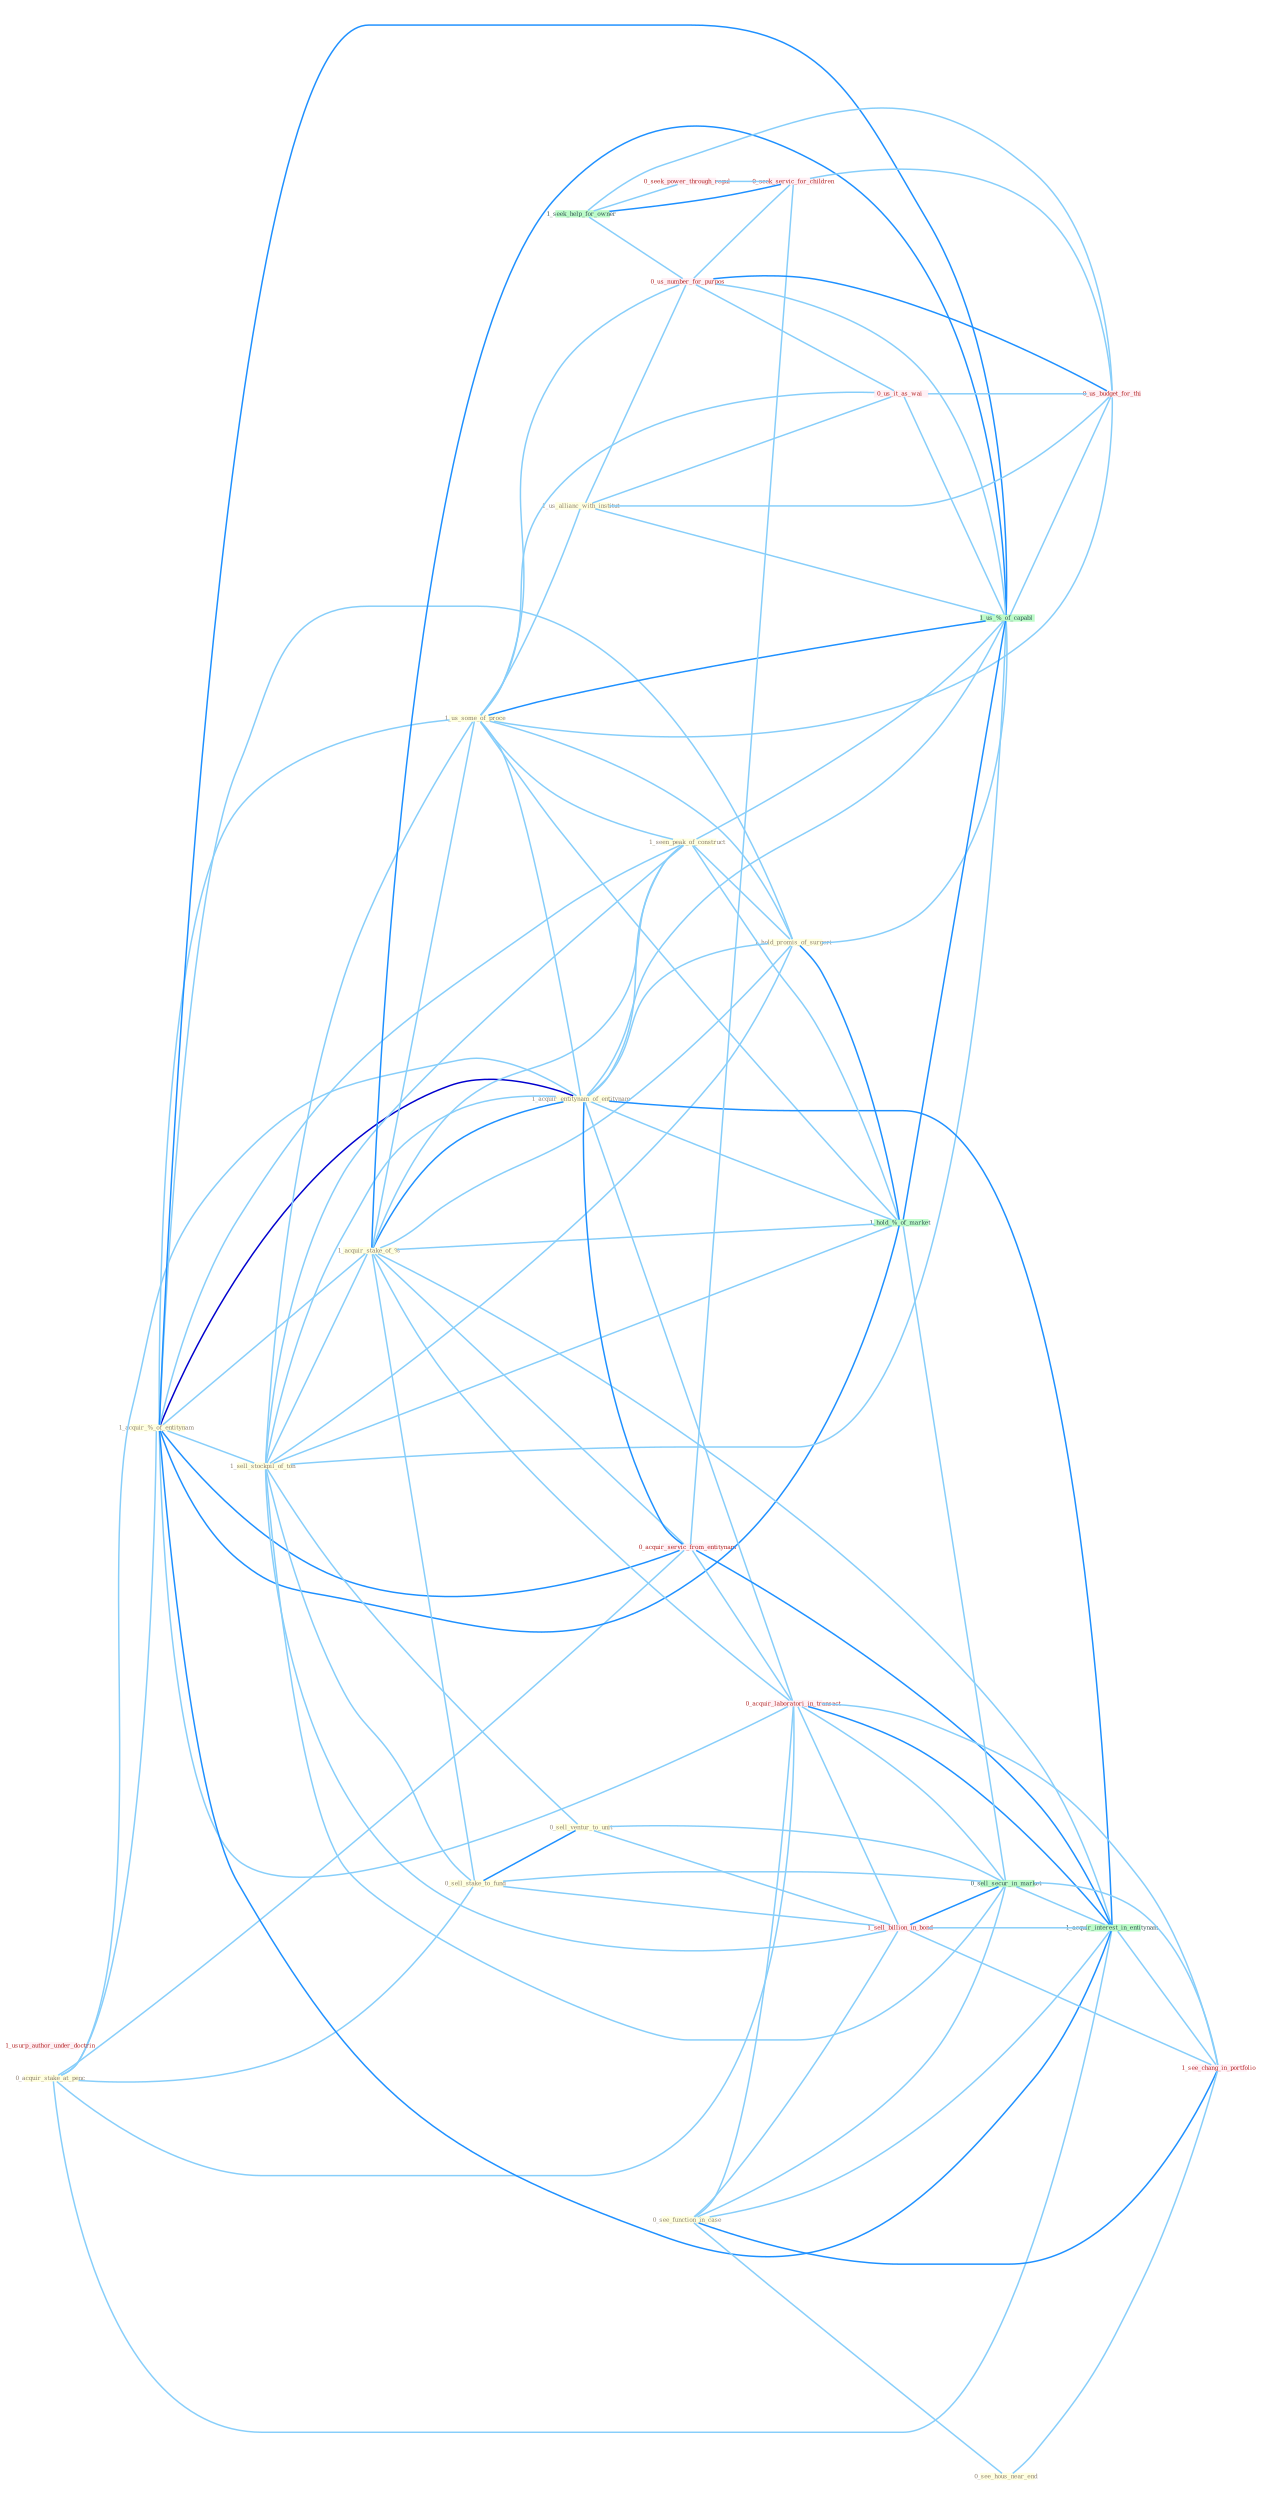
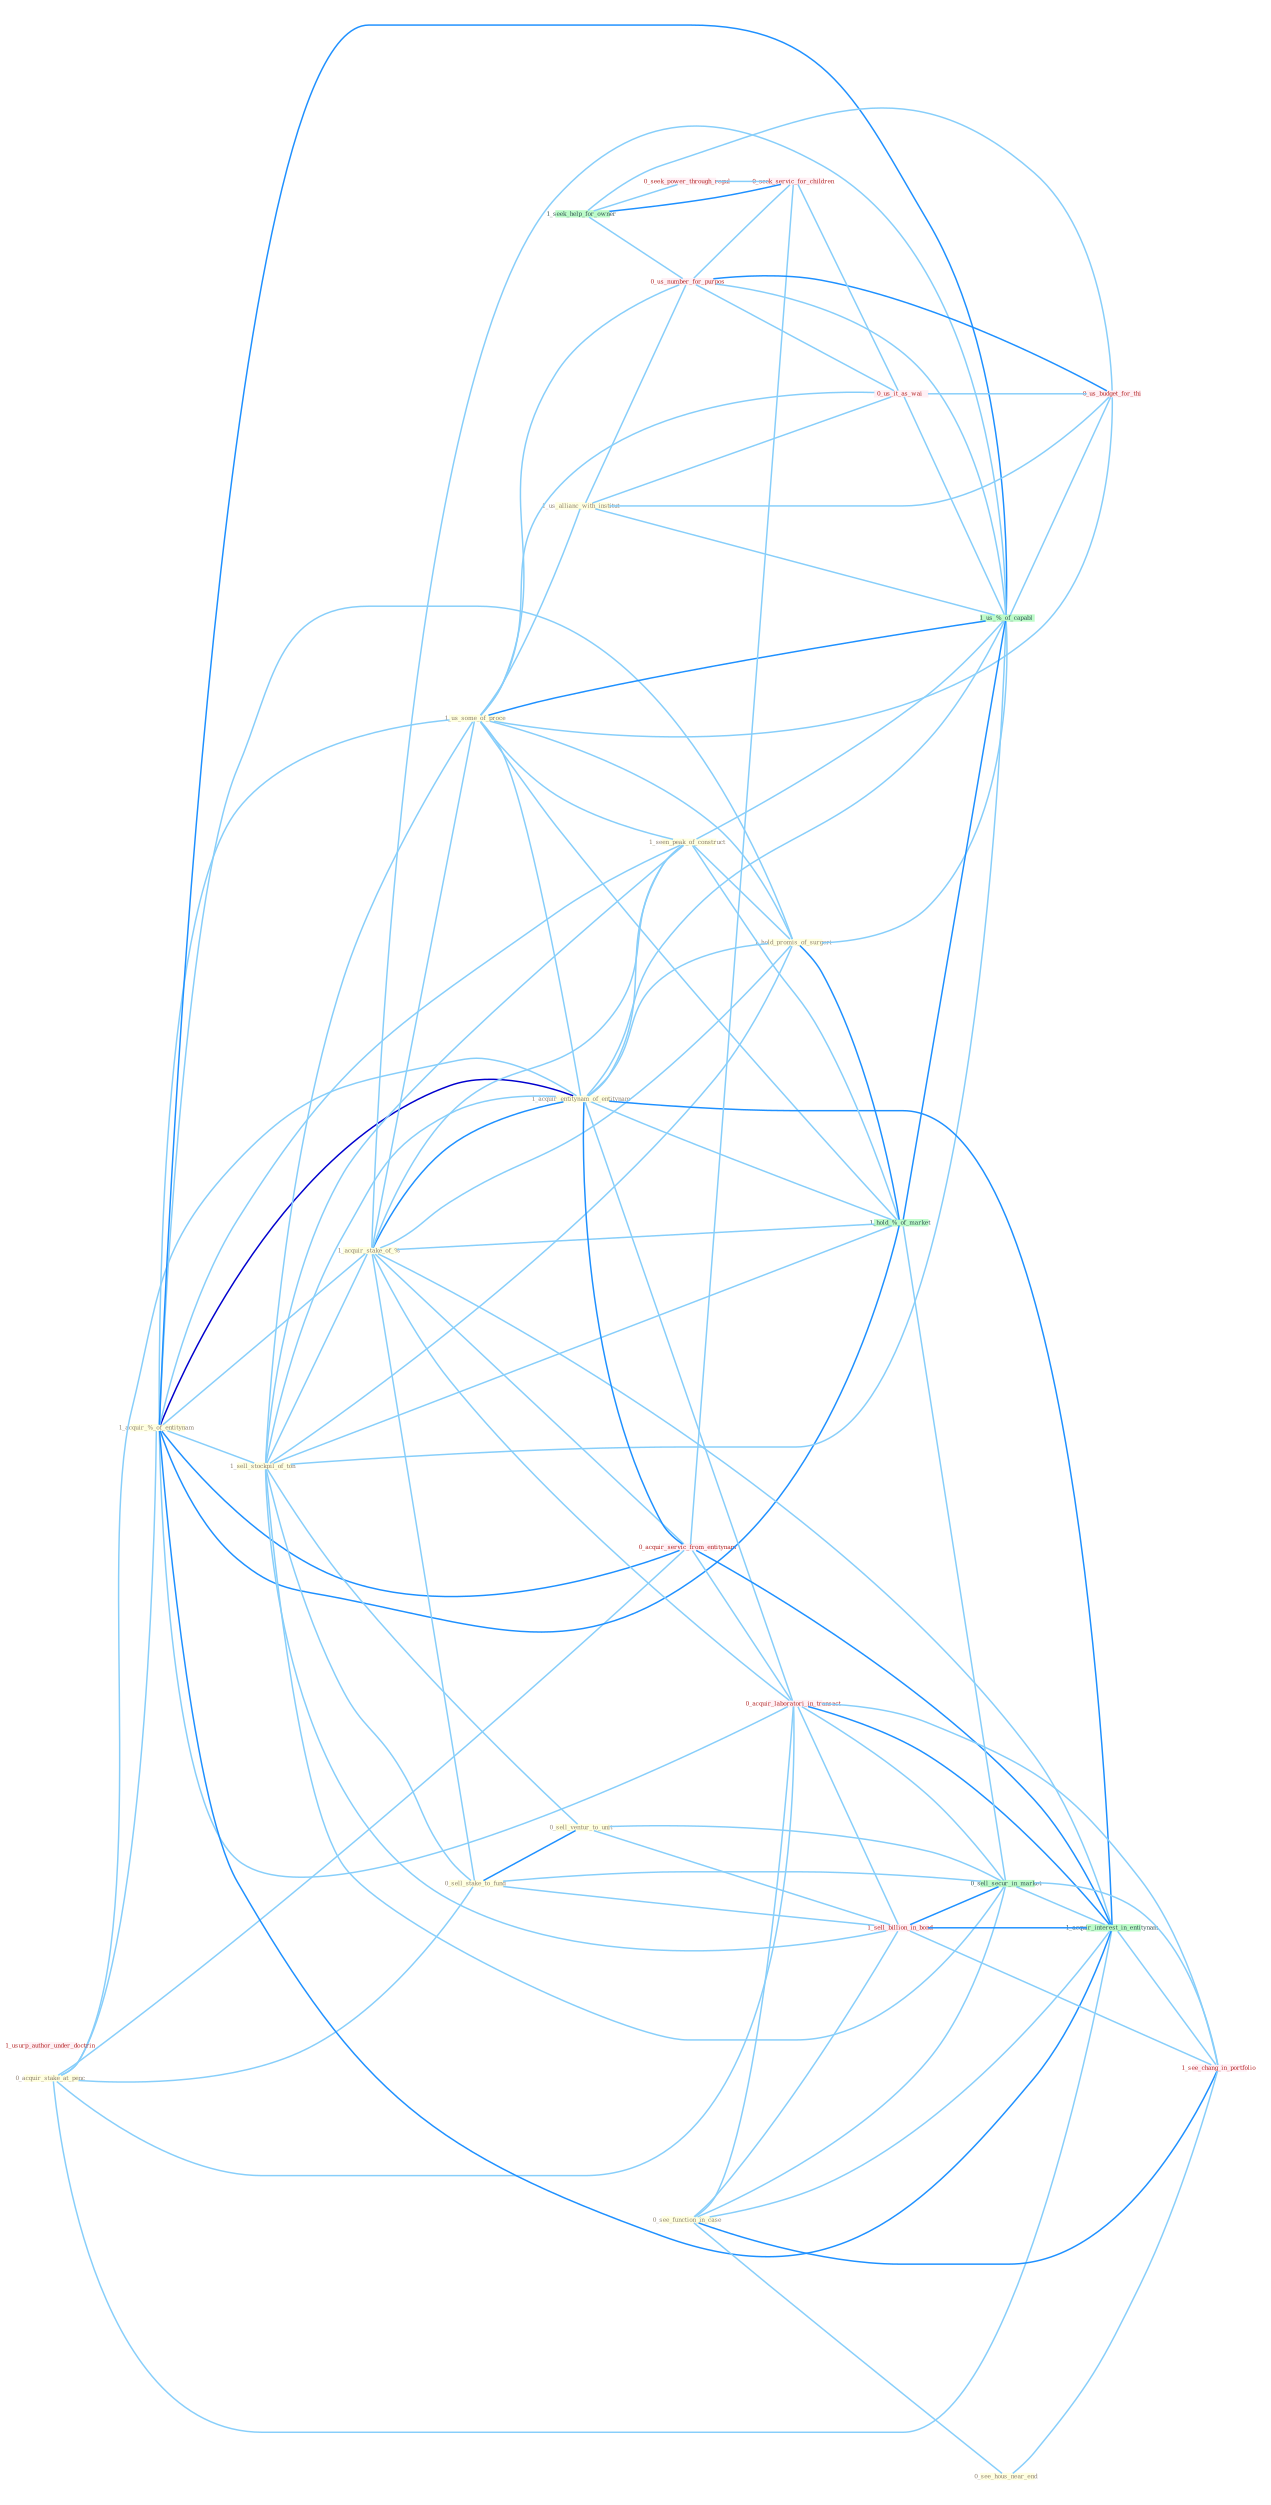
(1023, 199) -> (853, 298)
(494, 320) -> (494, 320)
(1007, 1928) -> (1007, 1928)
